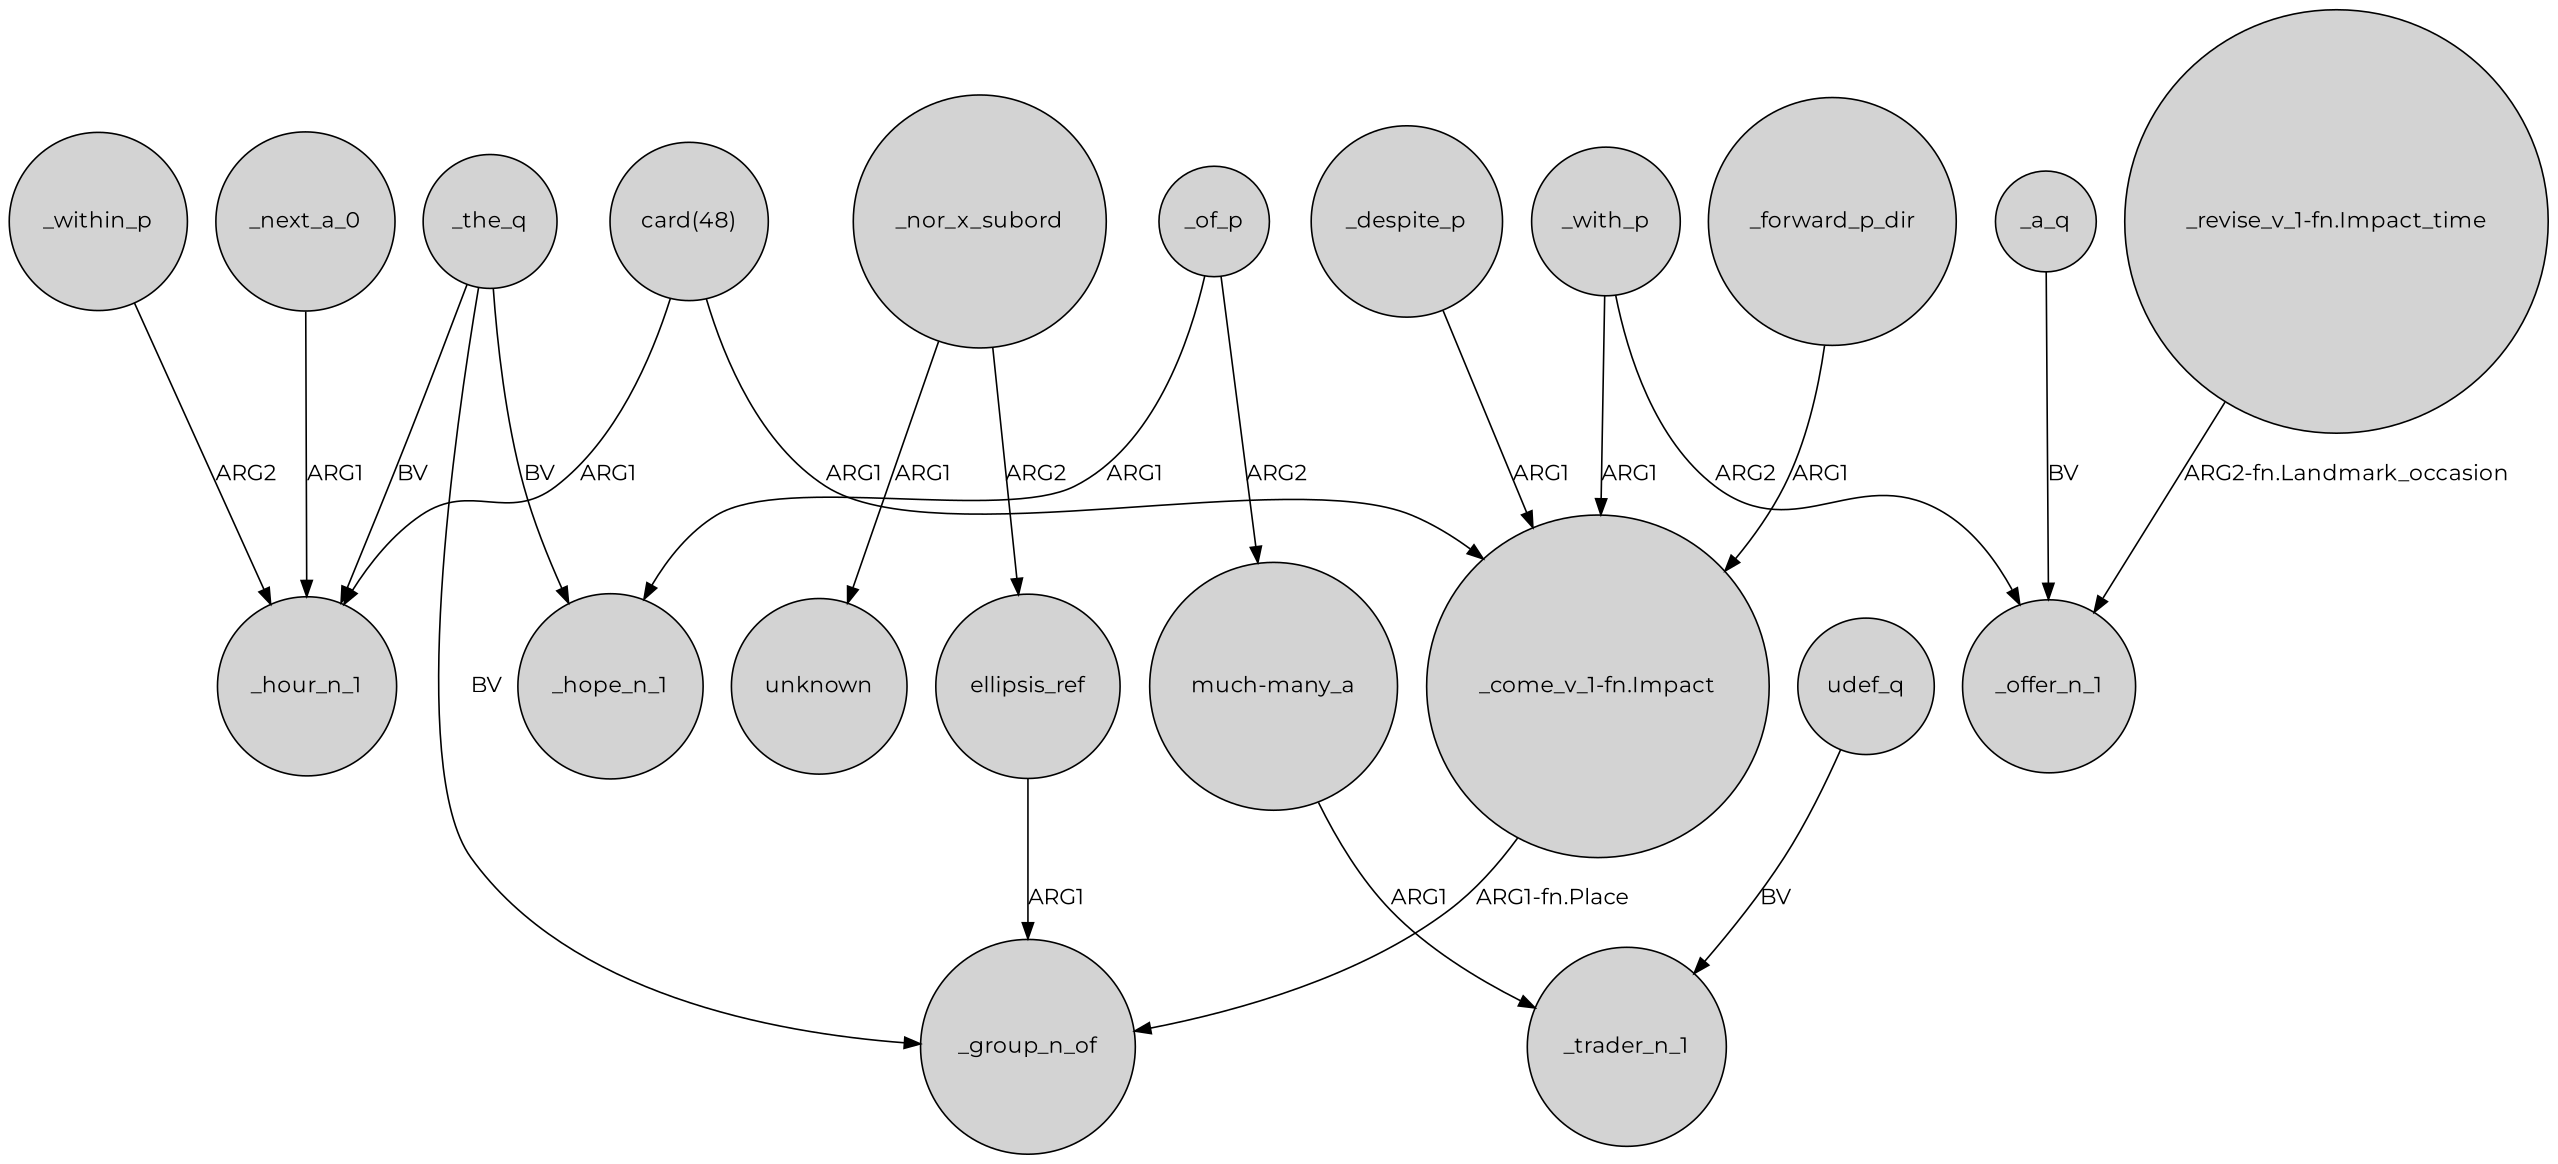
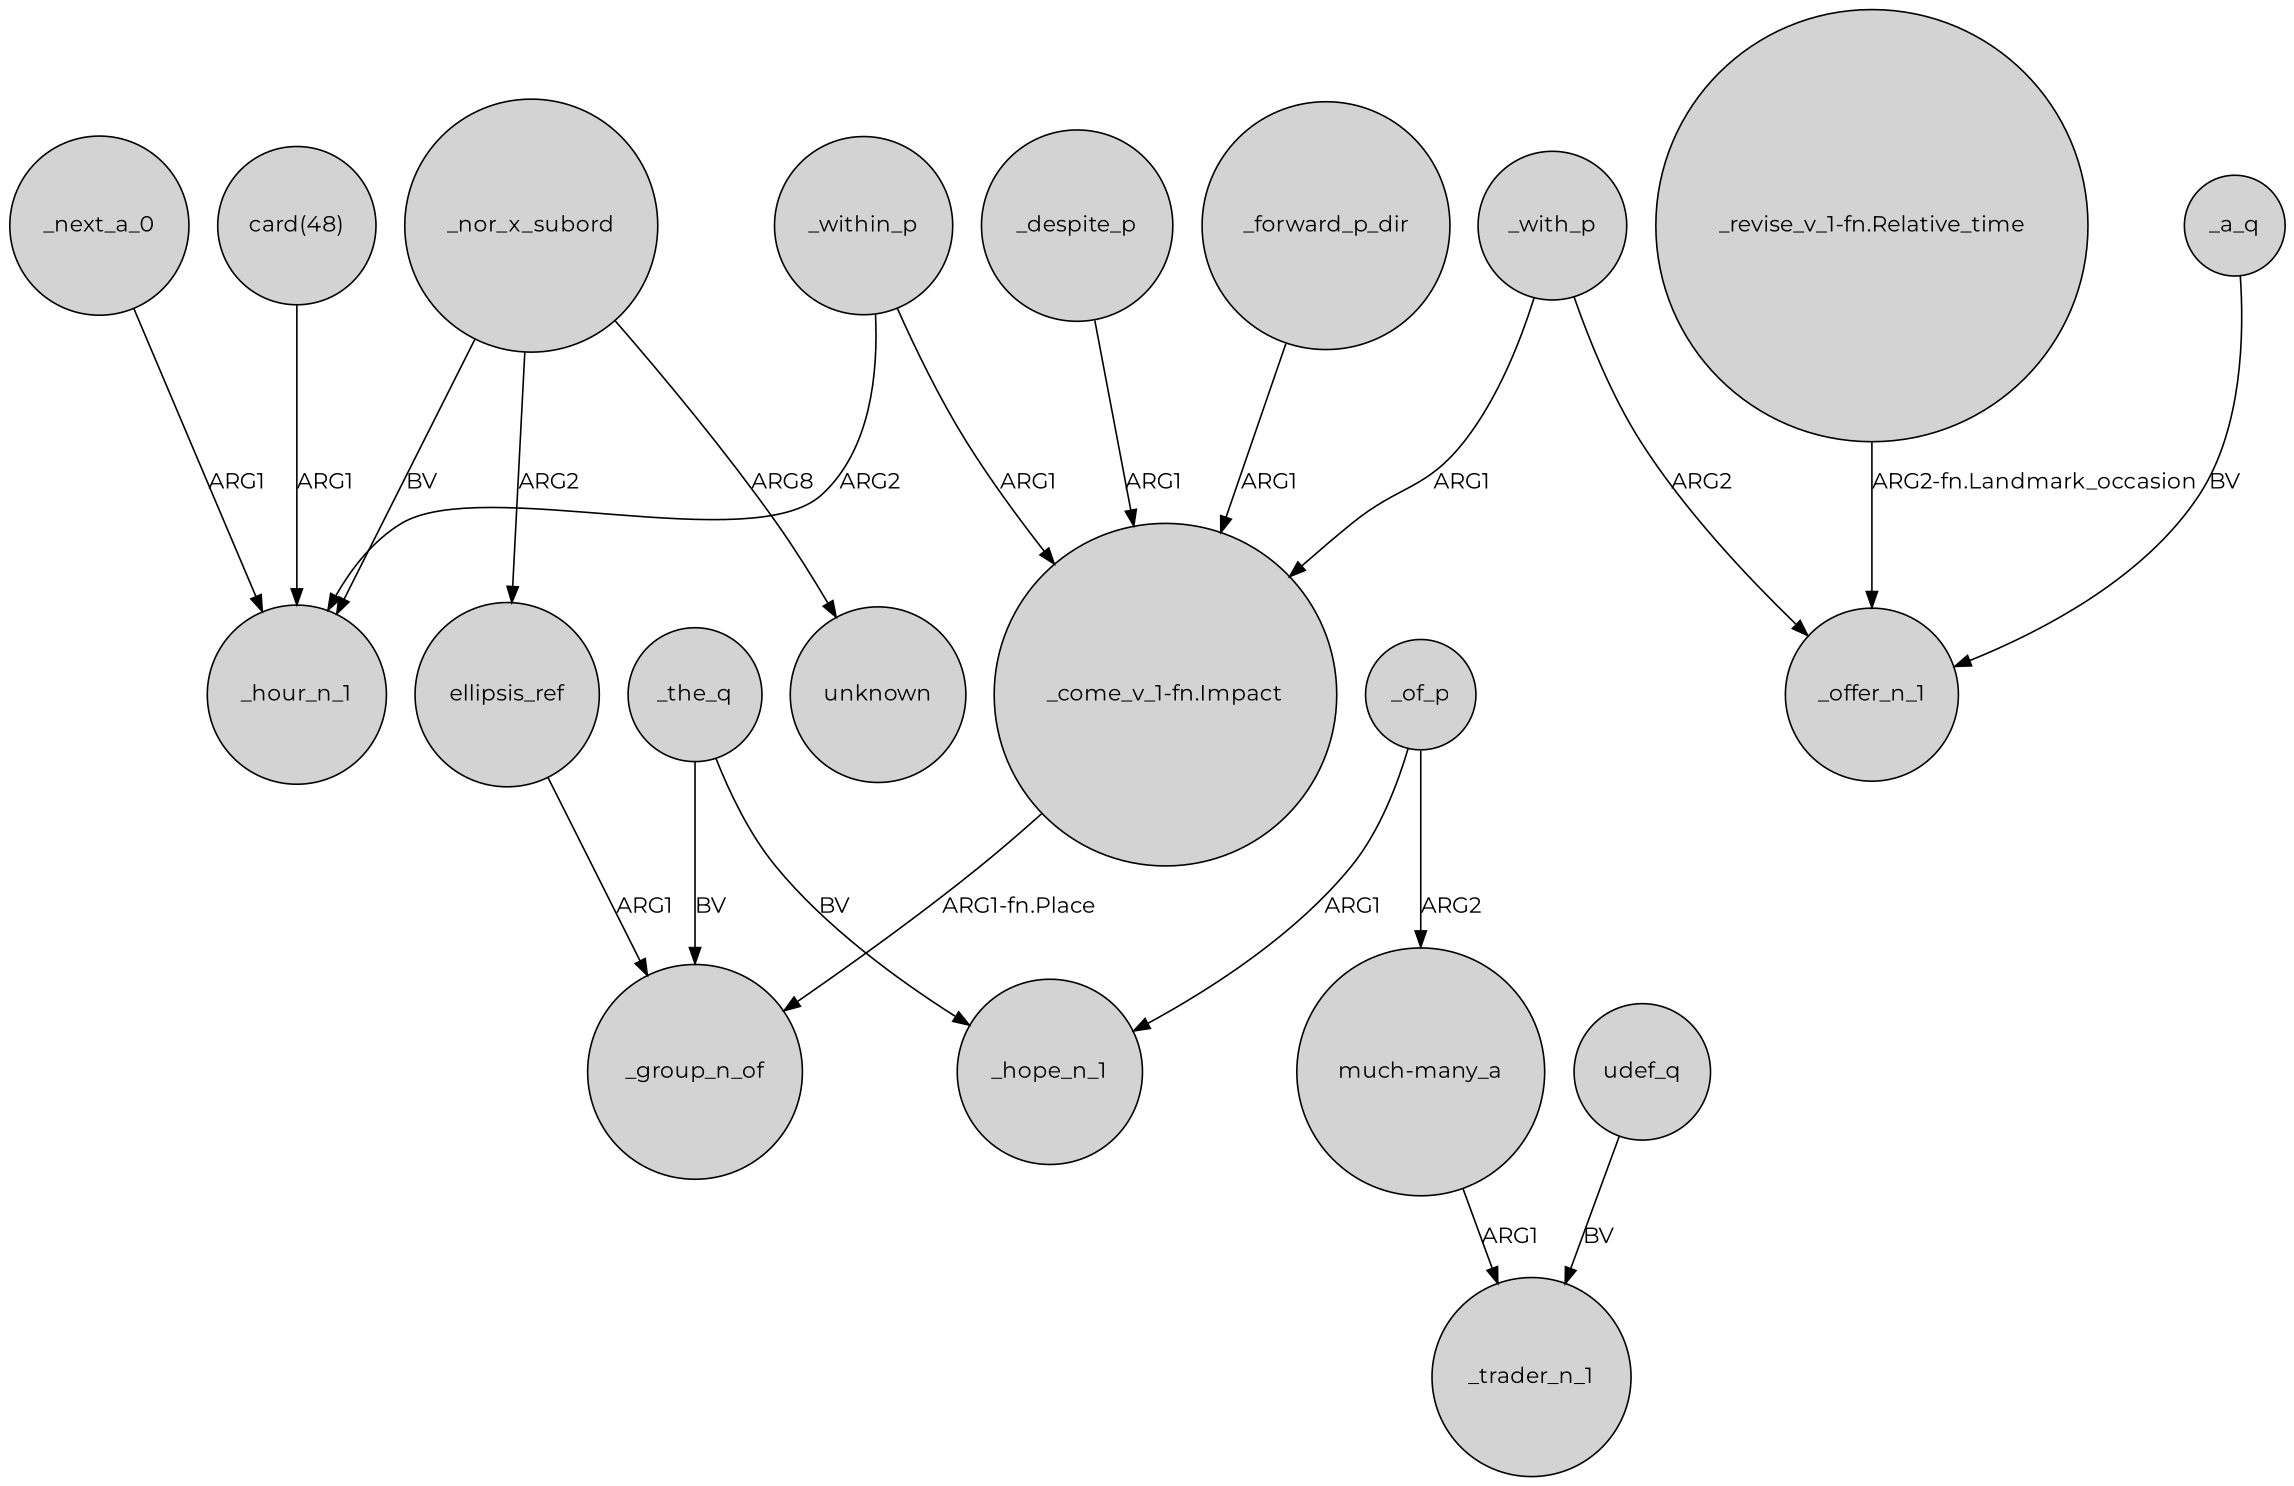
(2336, 221) -> (1872, 226)
(409, 436) -> (410, 469)
(924, 474) -> (783, 483)
(1038, 513) -> (962, 435)
